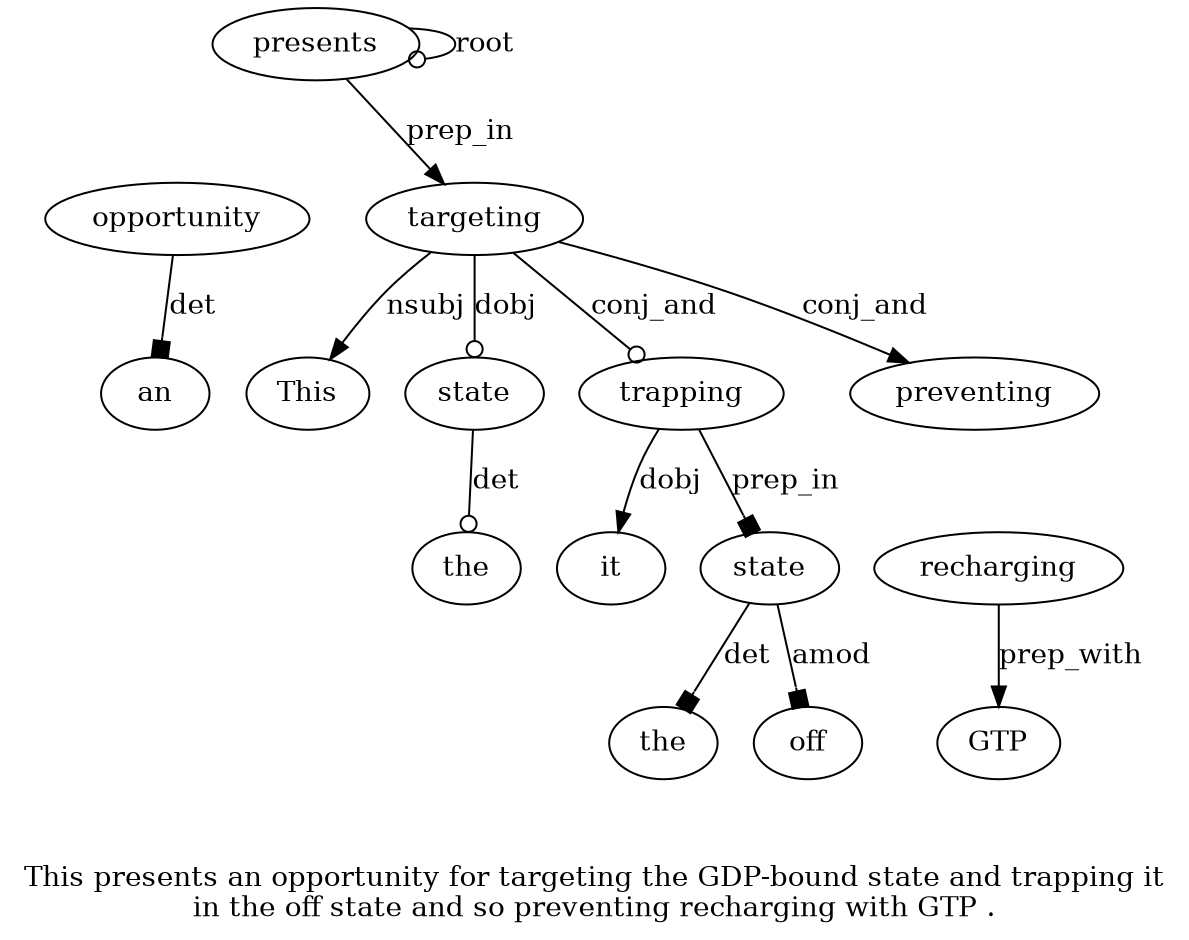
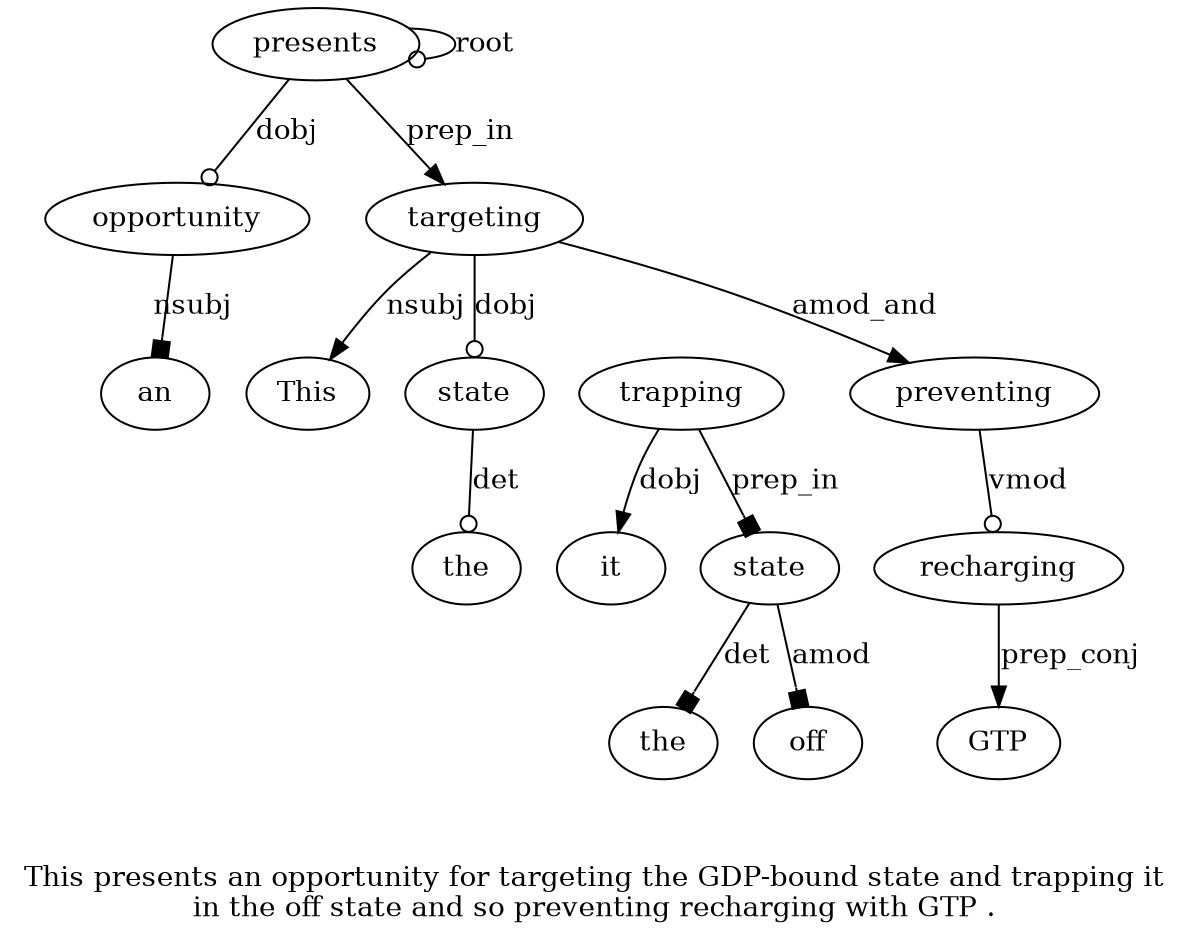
none -> (252, 125)
(572, 301) -> none
(193, 306) -> (193, 306)
(865, 306) -> (865, 306)
none -> (986, 473)
(1071, 656) -> (1071, 656)
